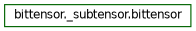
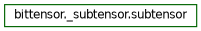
(98, 16) -> (101, 16)
